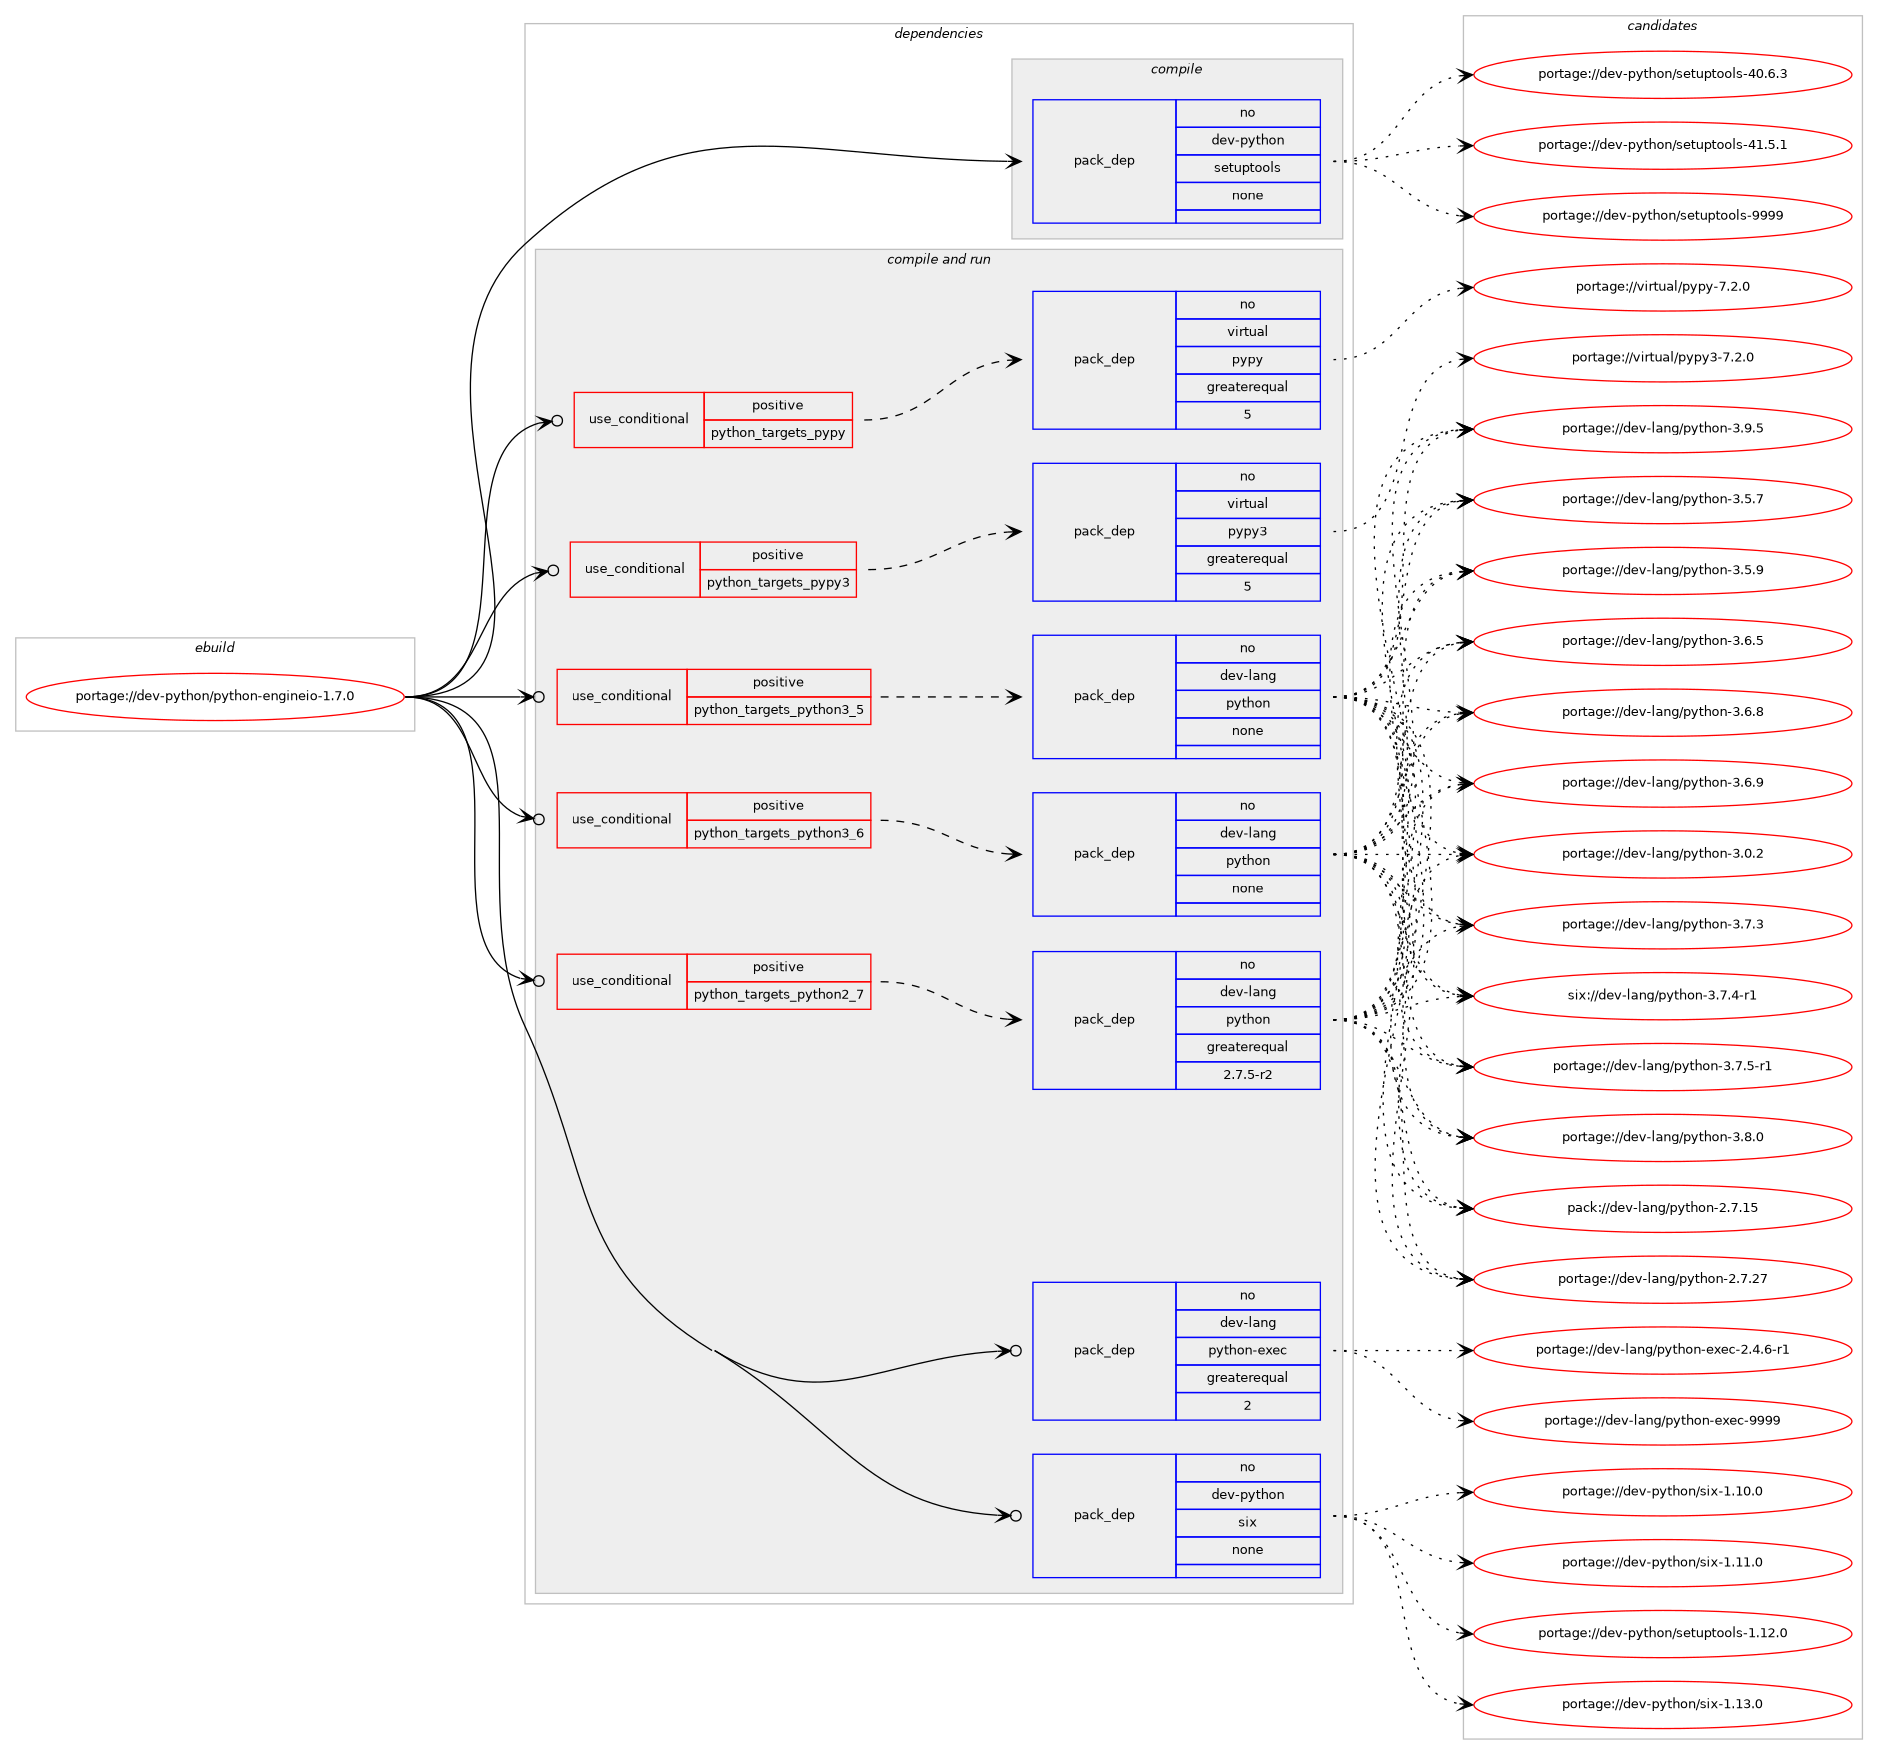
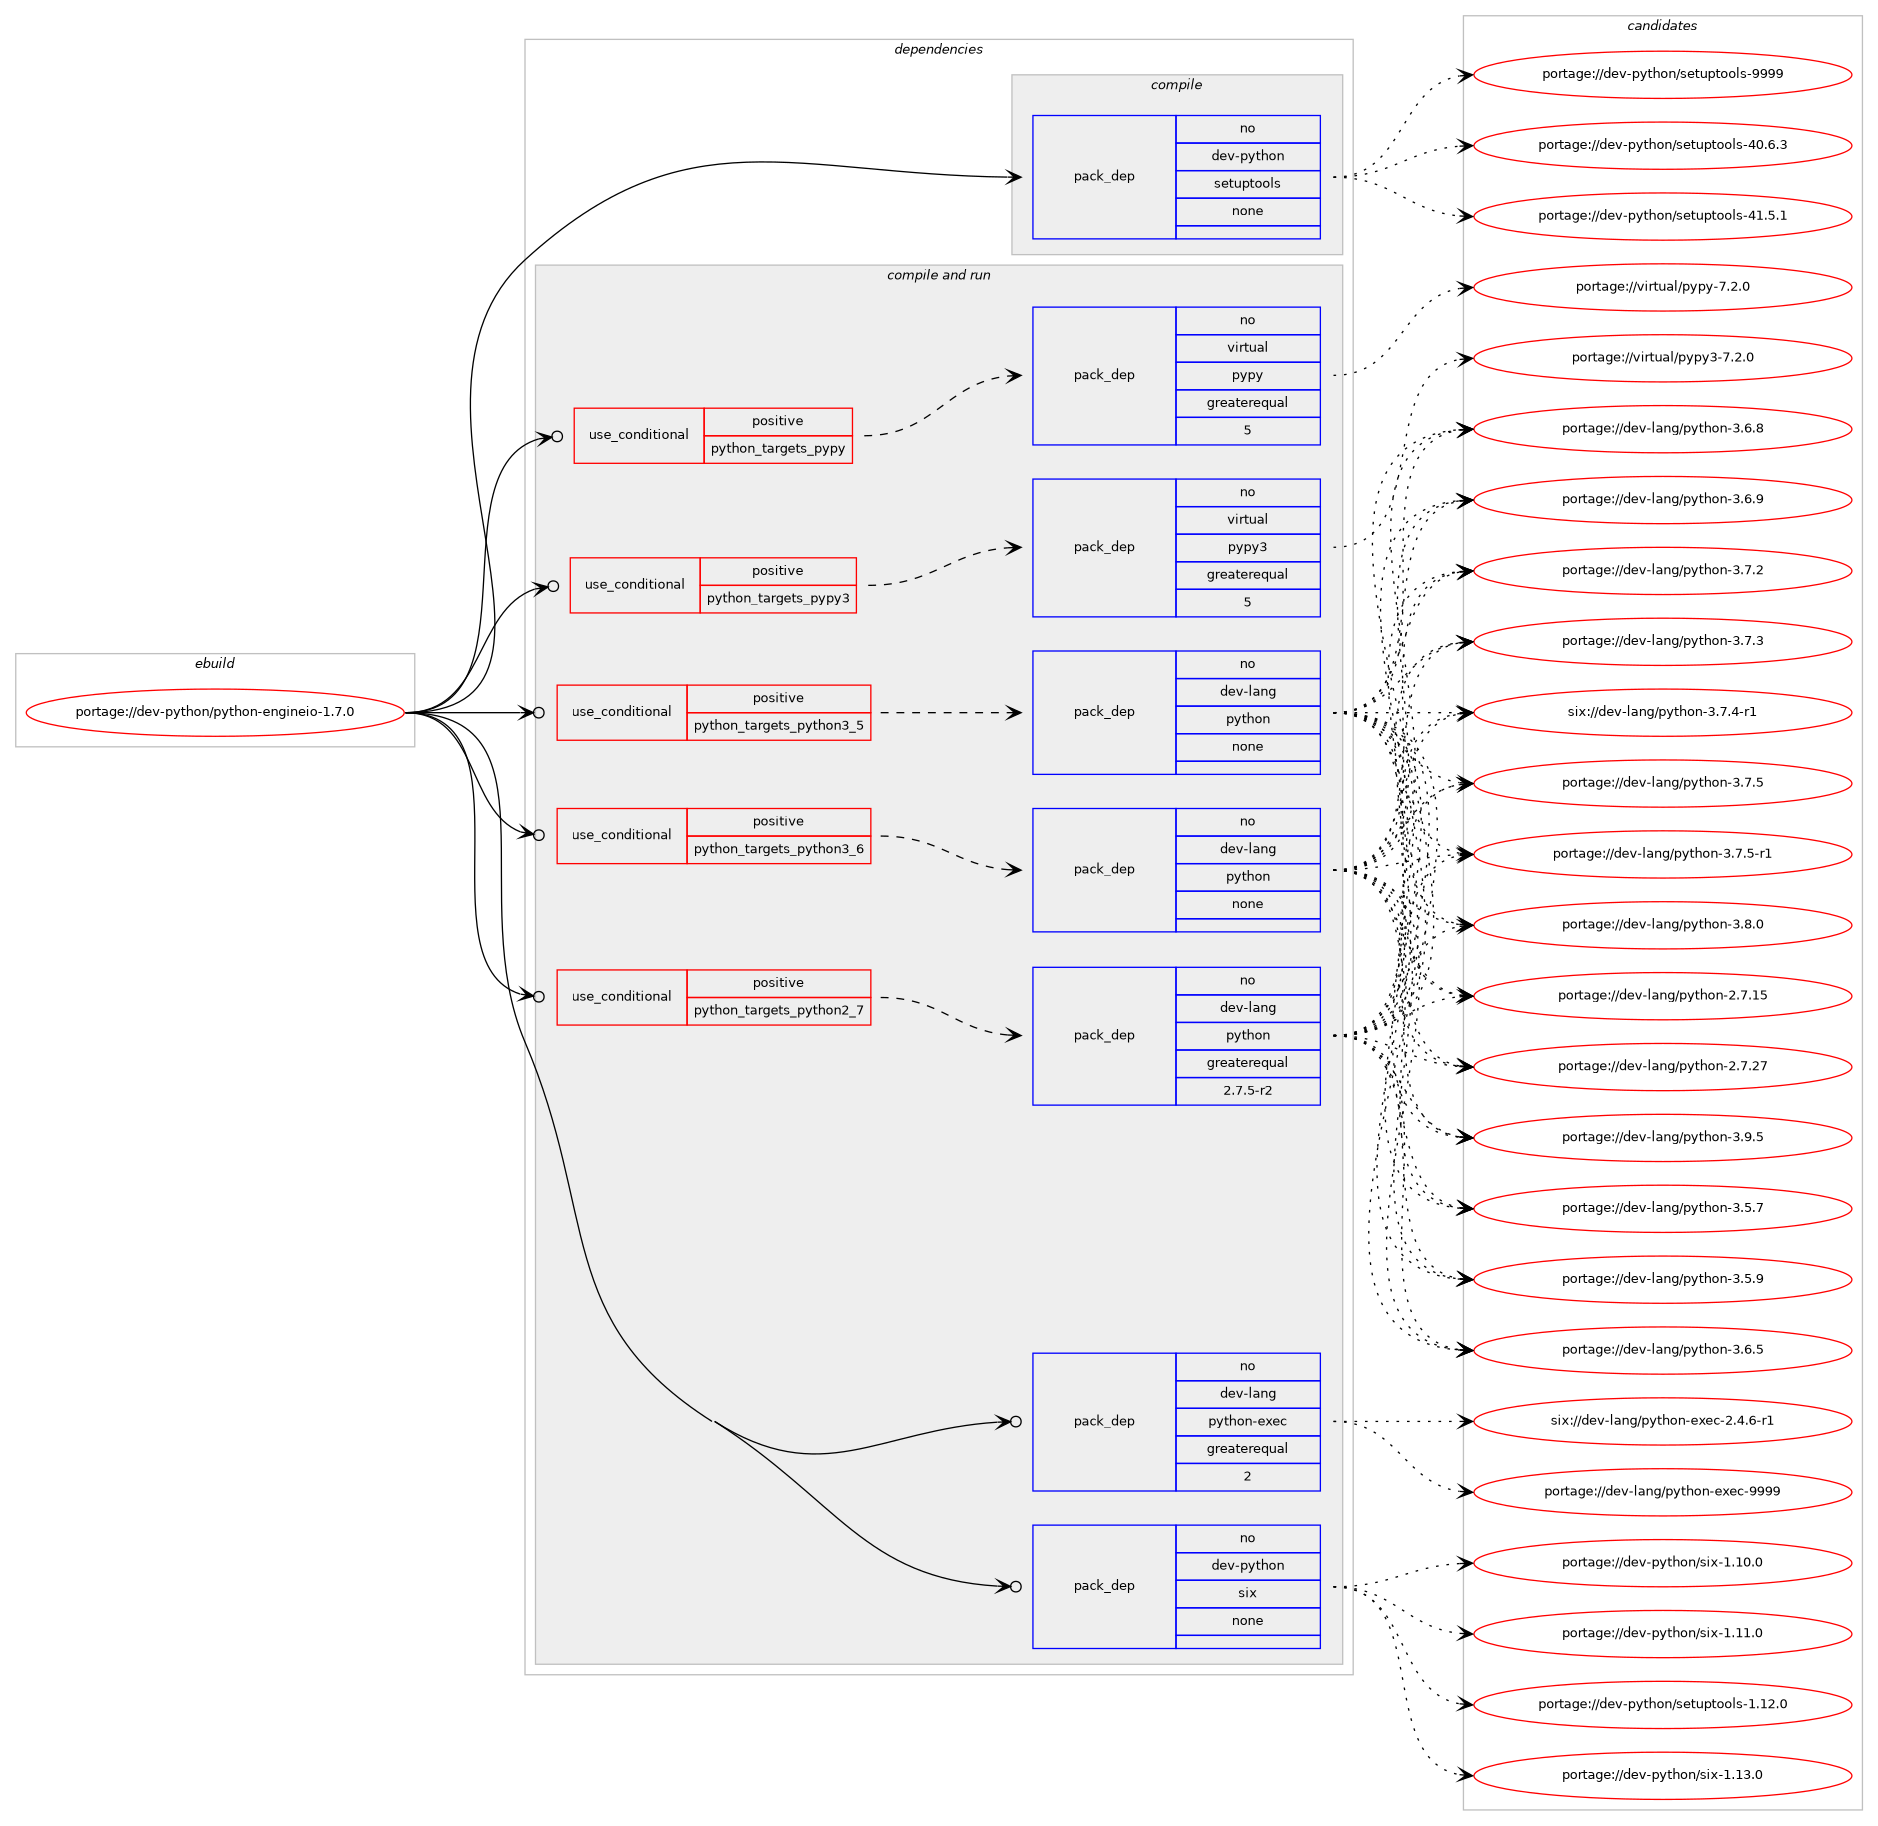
none -> (1663, 784)
(1663, 854) -> (1663, 571)
(1663, 1209) -> (1663, 996)
(1663, 1351) -> (1663, 1421)
